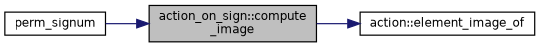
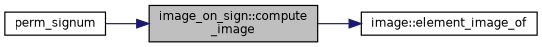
(233, 24) -> (233, 24)
(447, 24) -> (449, 24)
